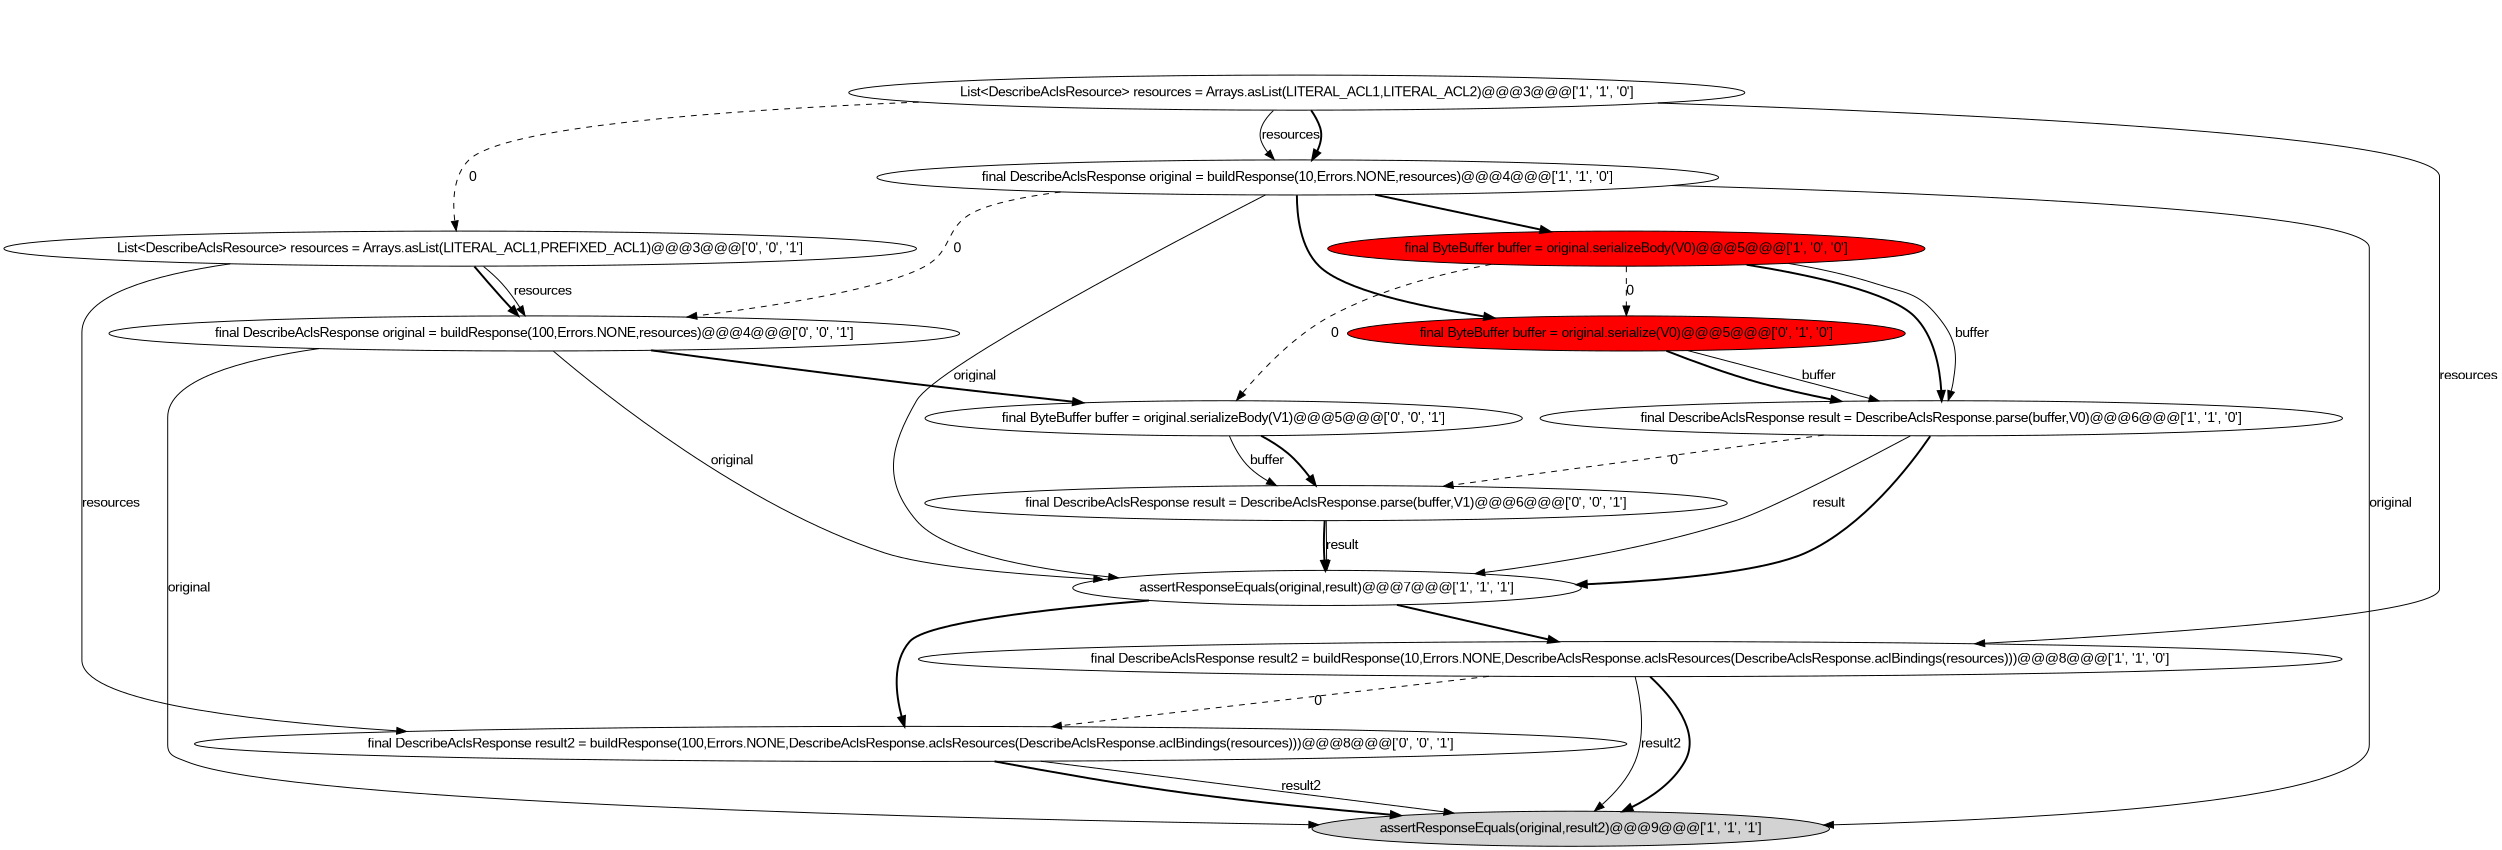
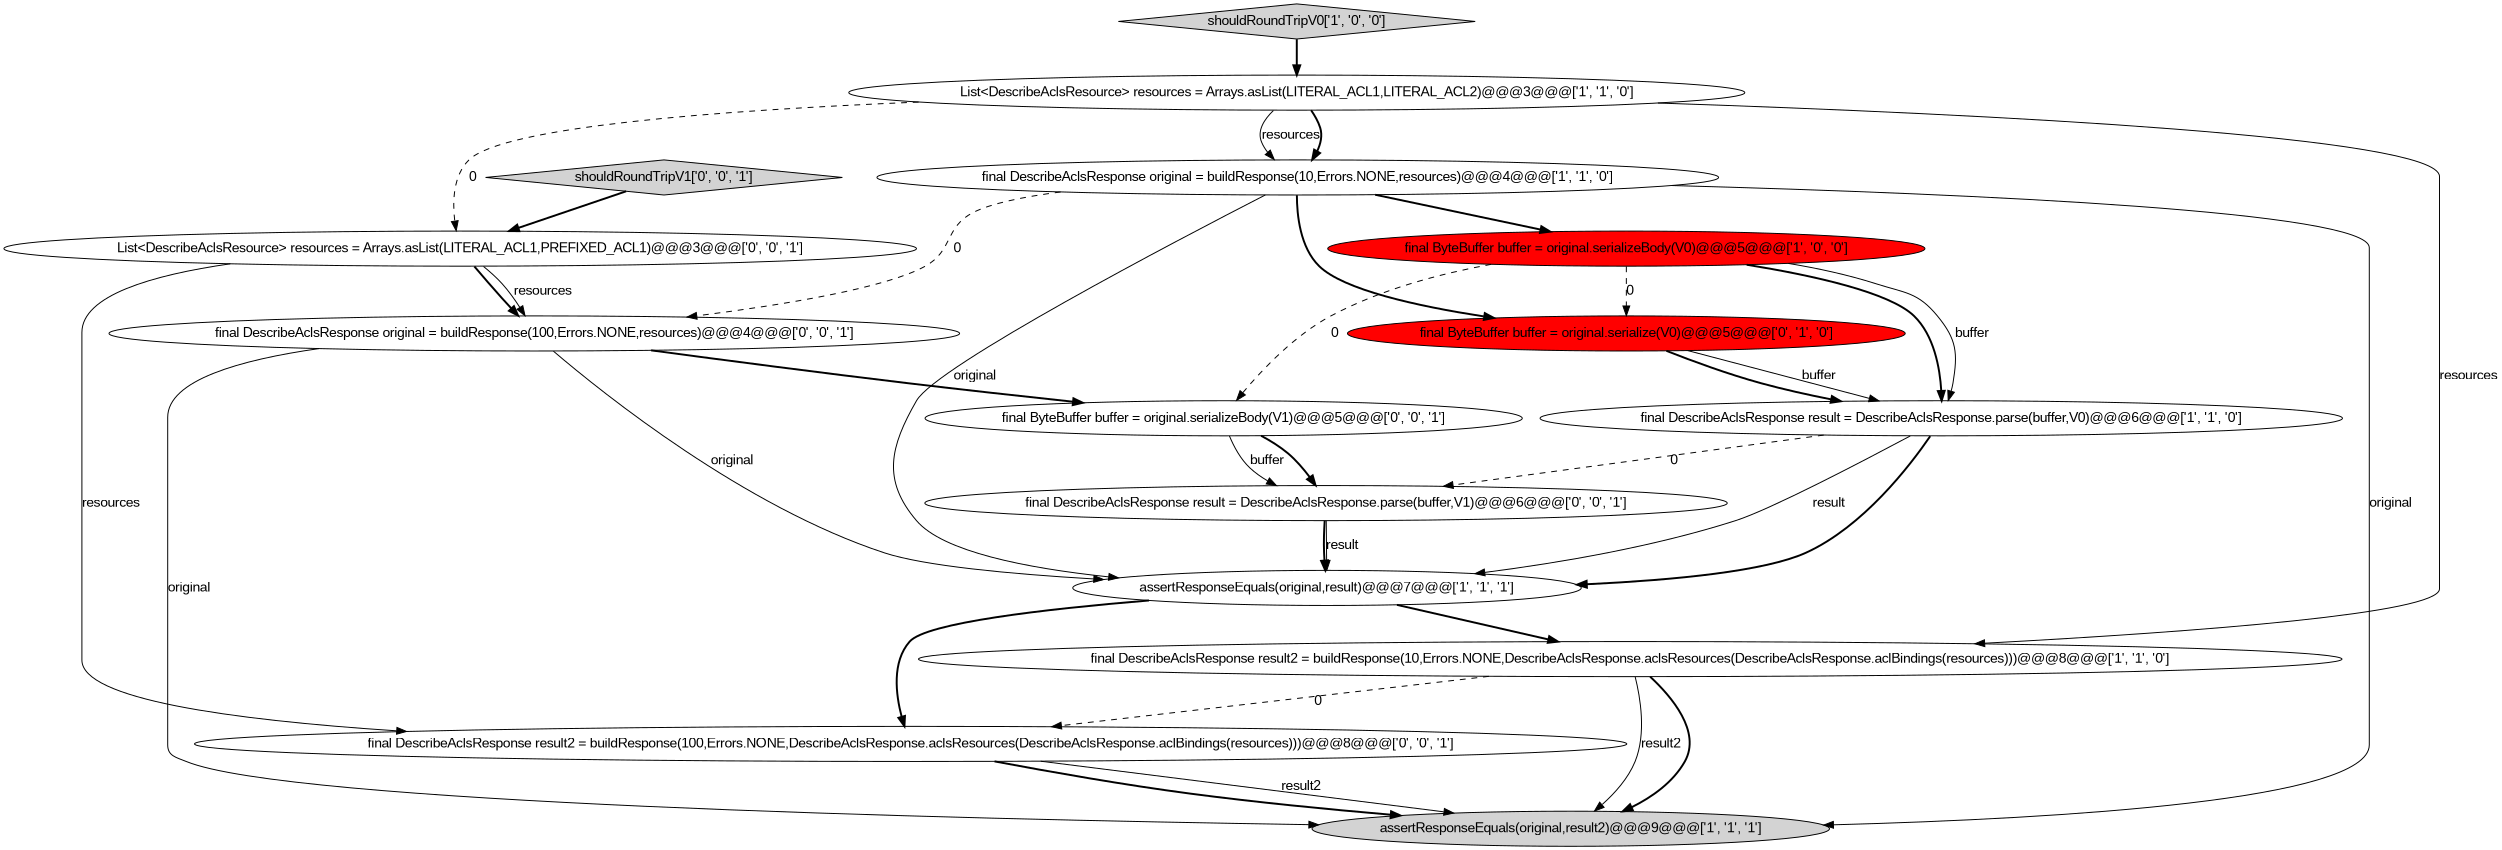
none -> (1297, 21)
none -> (664, 177)
